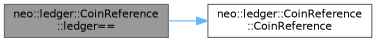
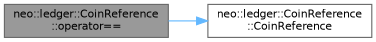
(86, 21) -> (86, 21)
